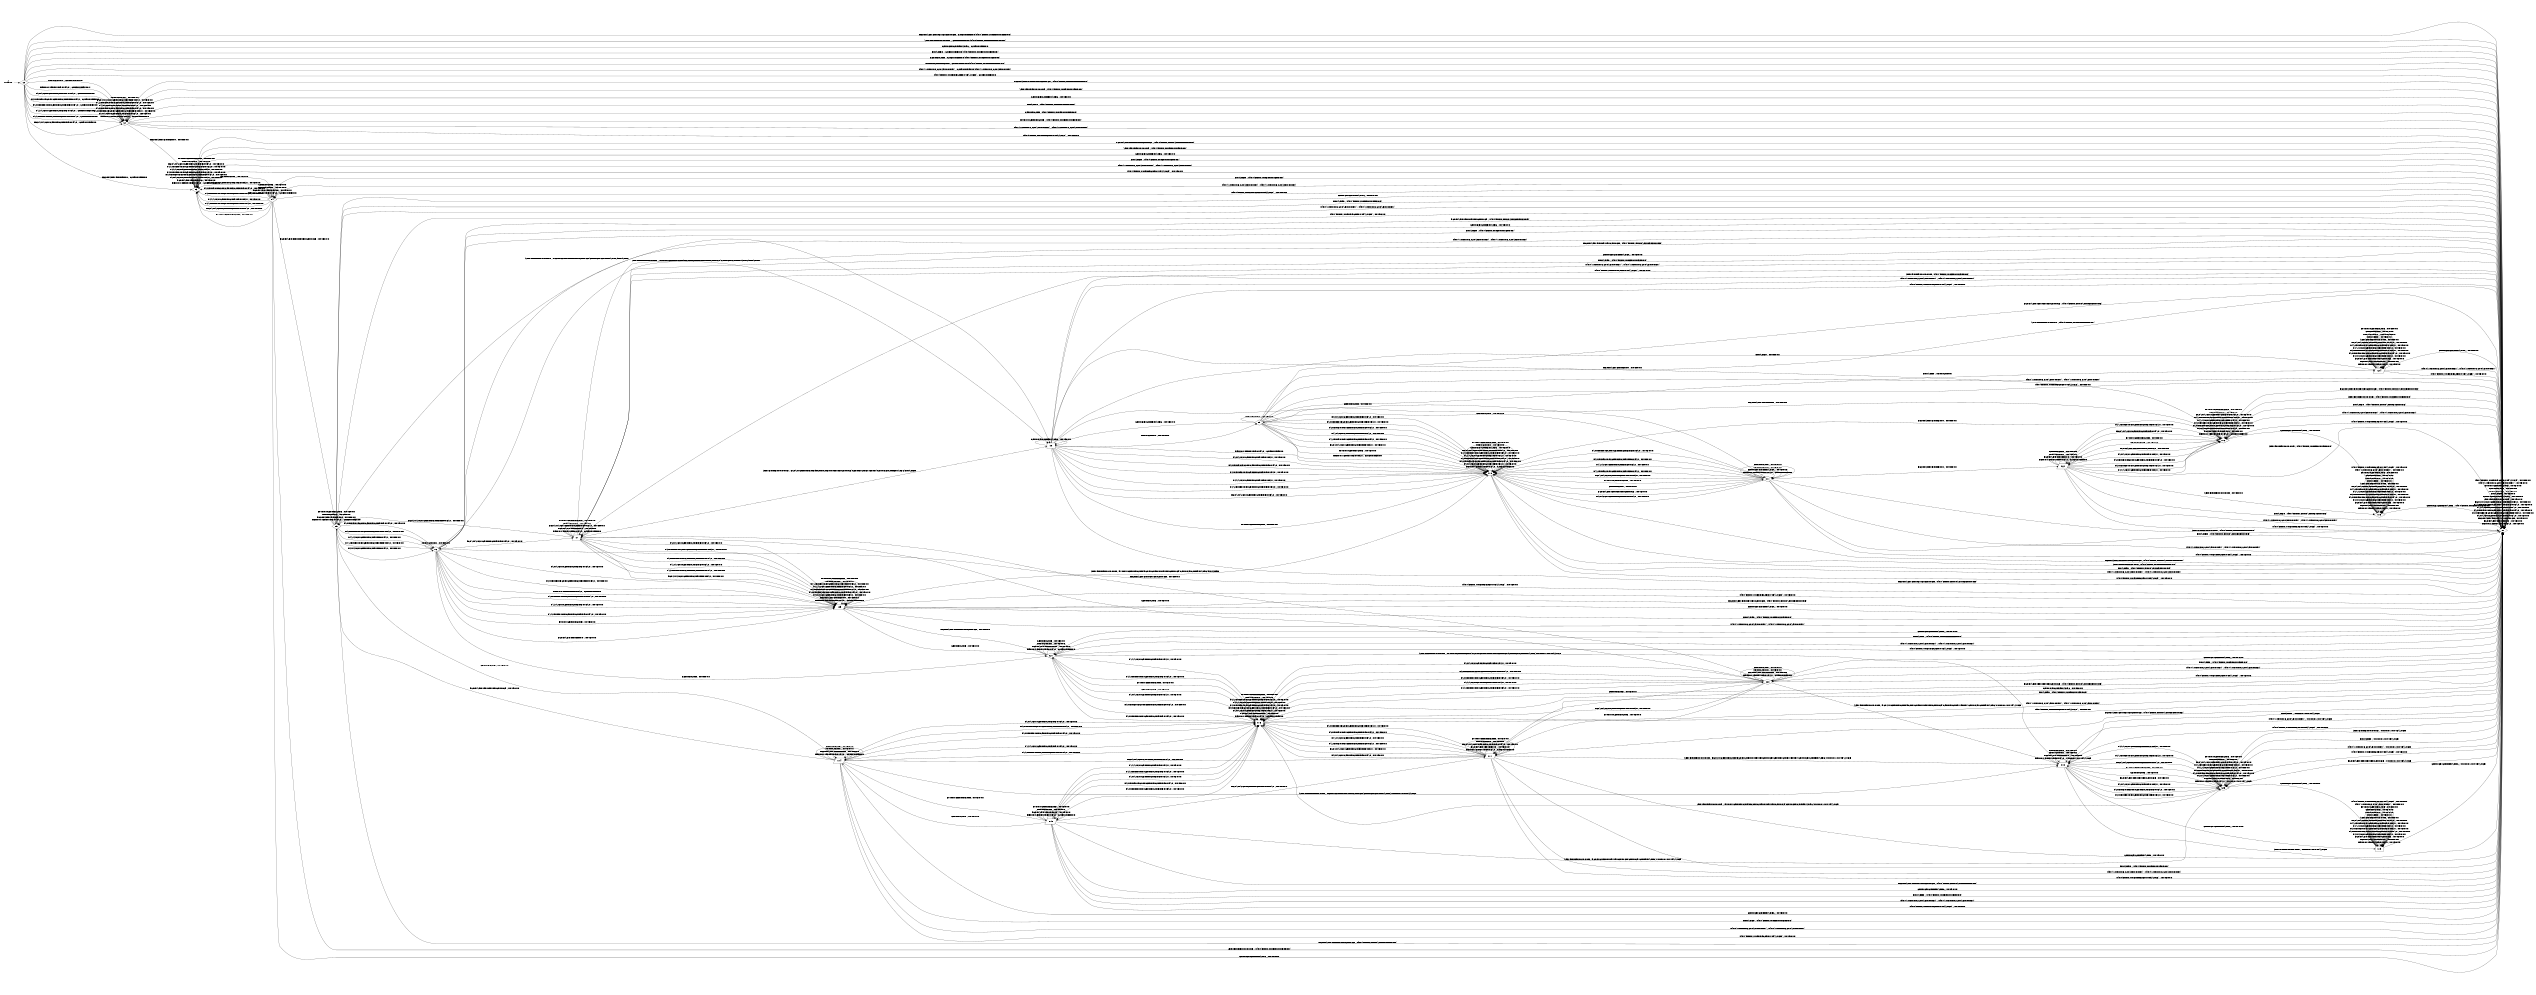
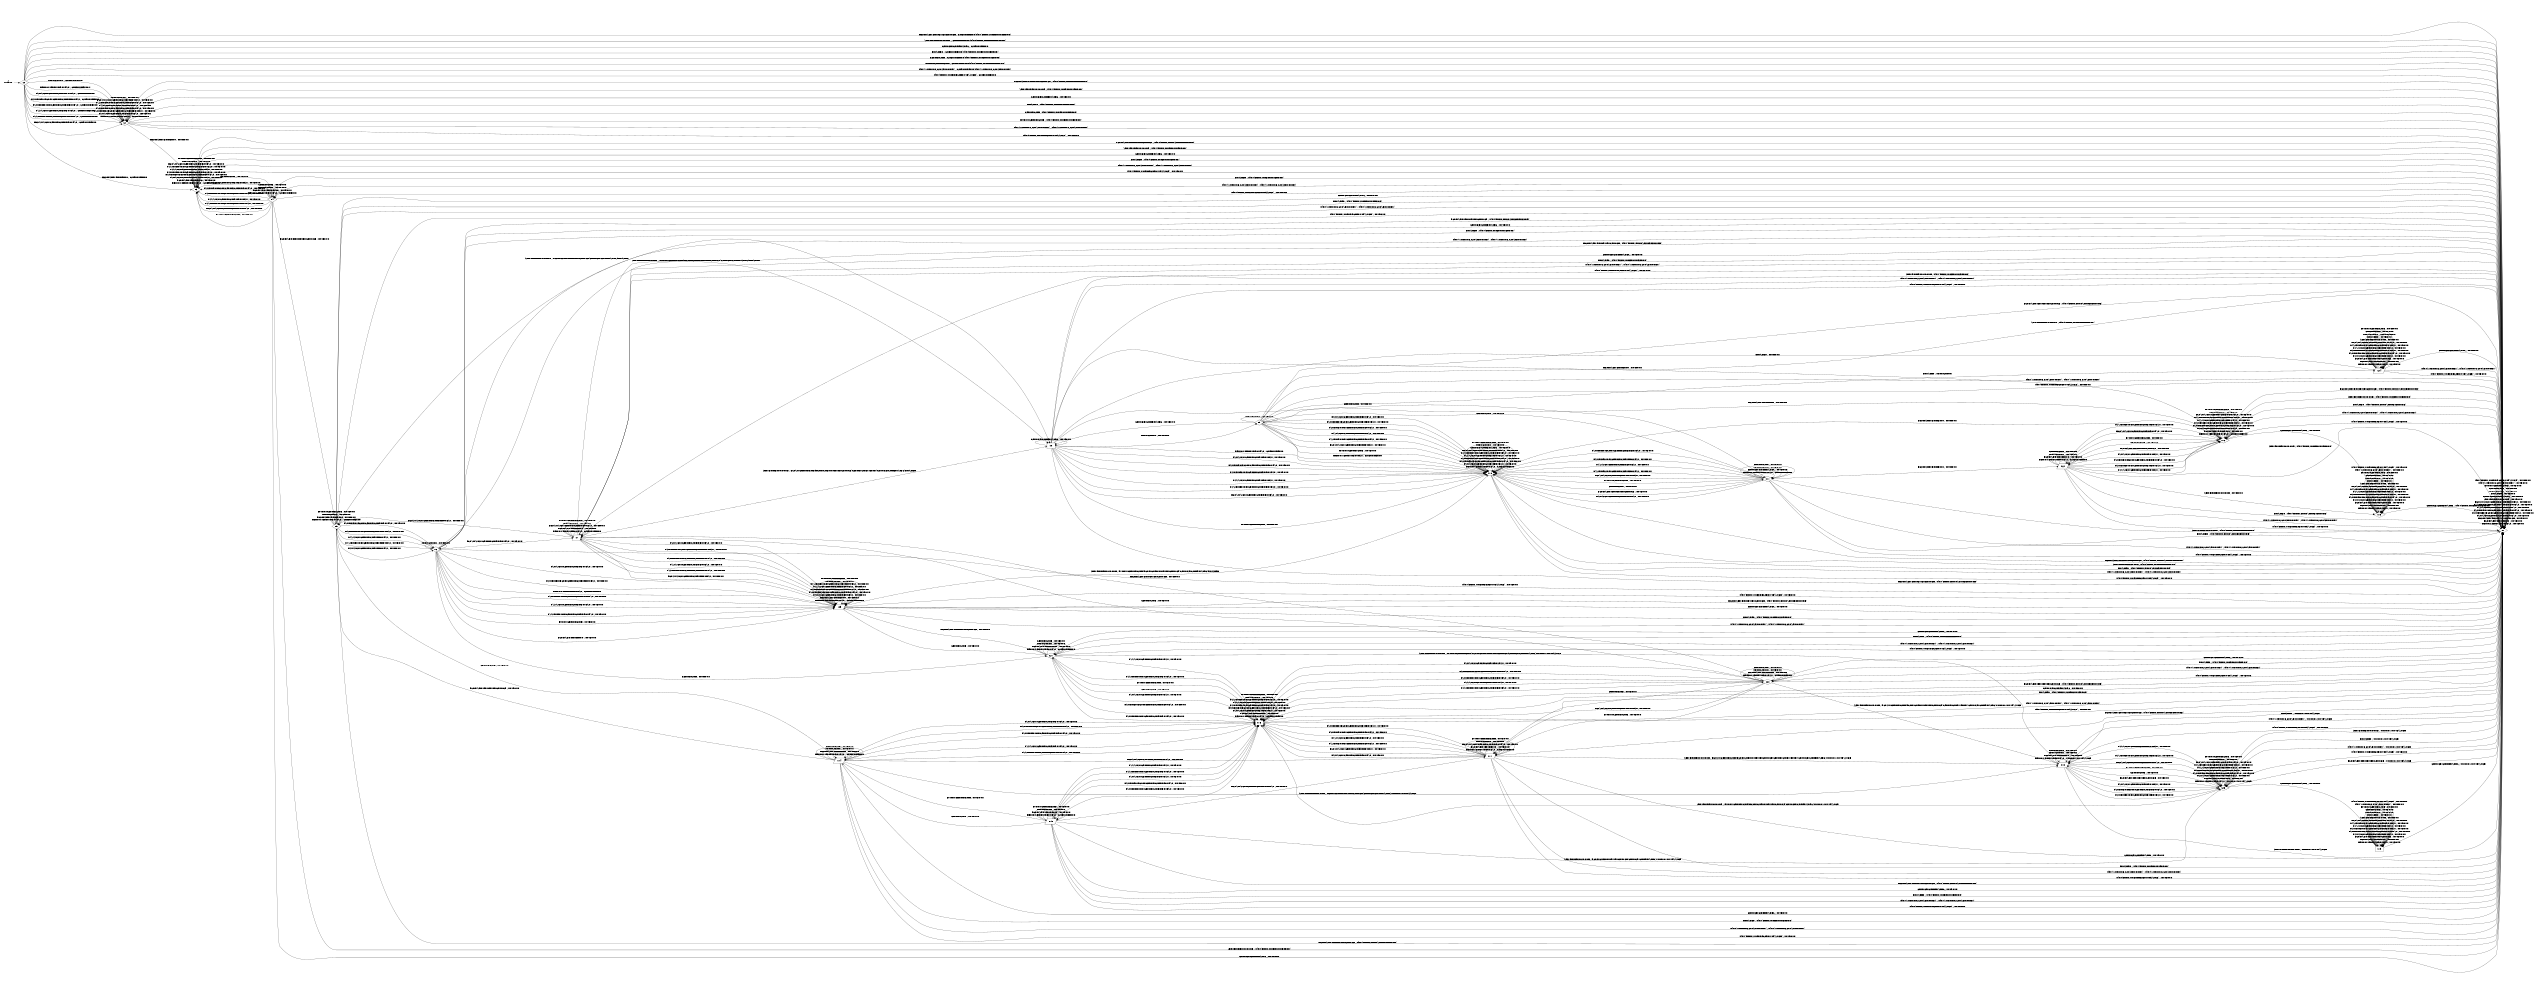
(2212, 832) -> none
